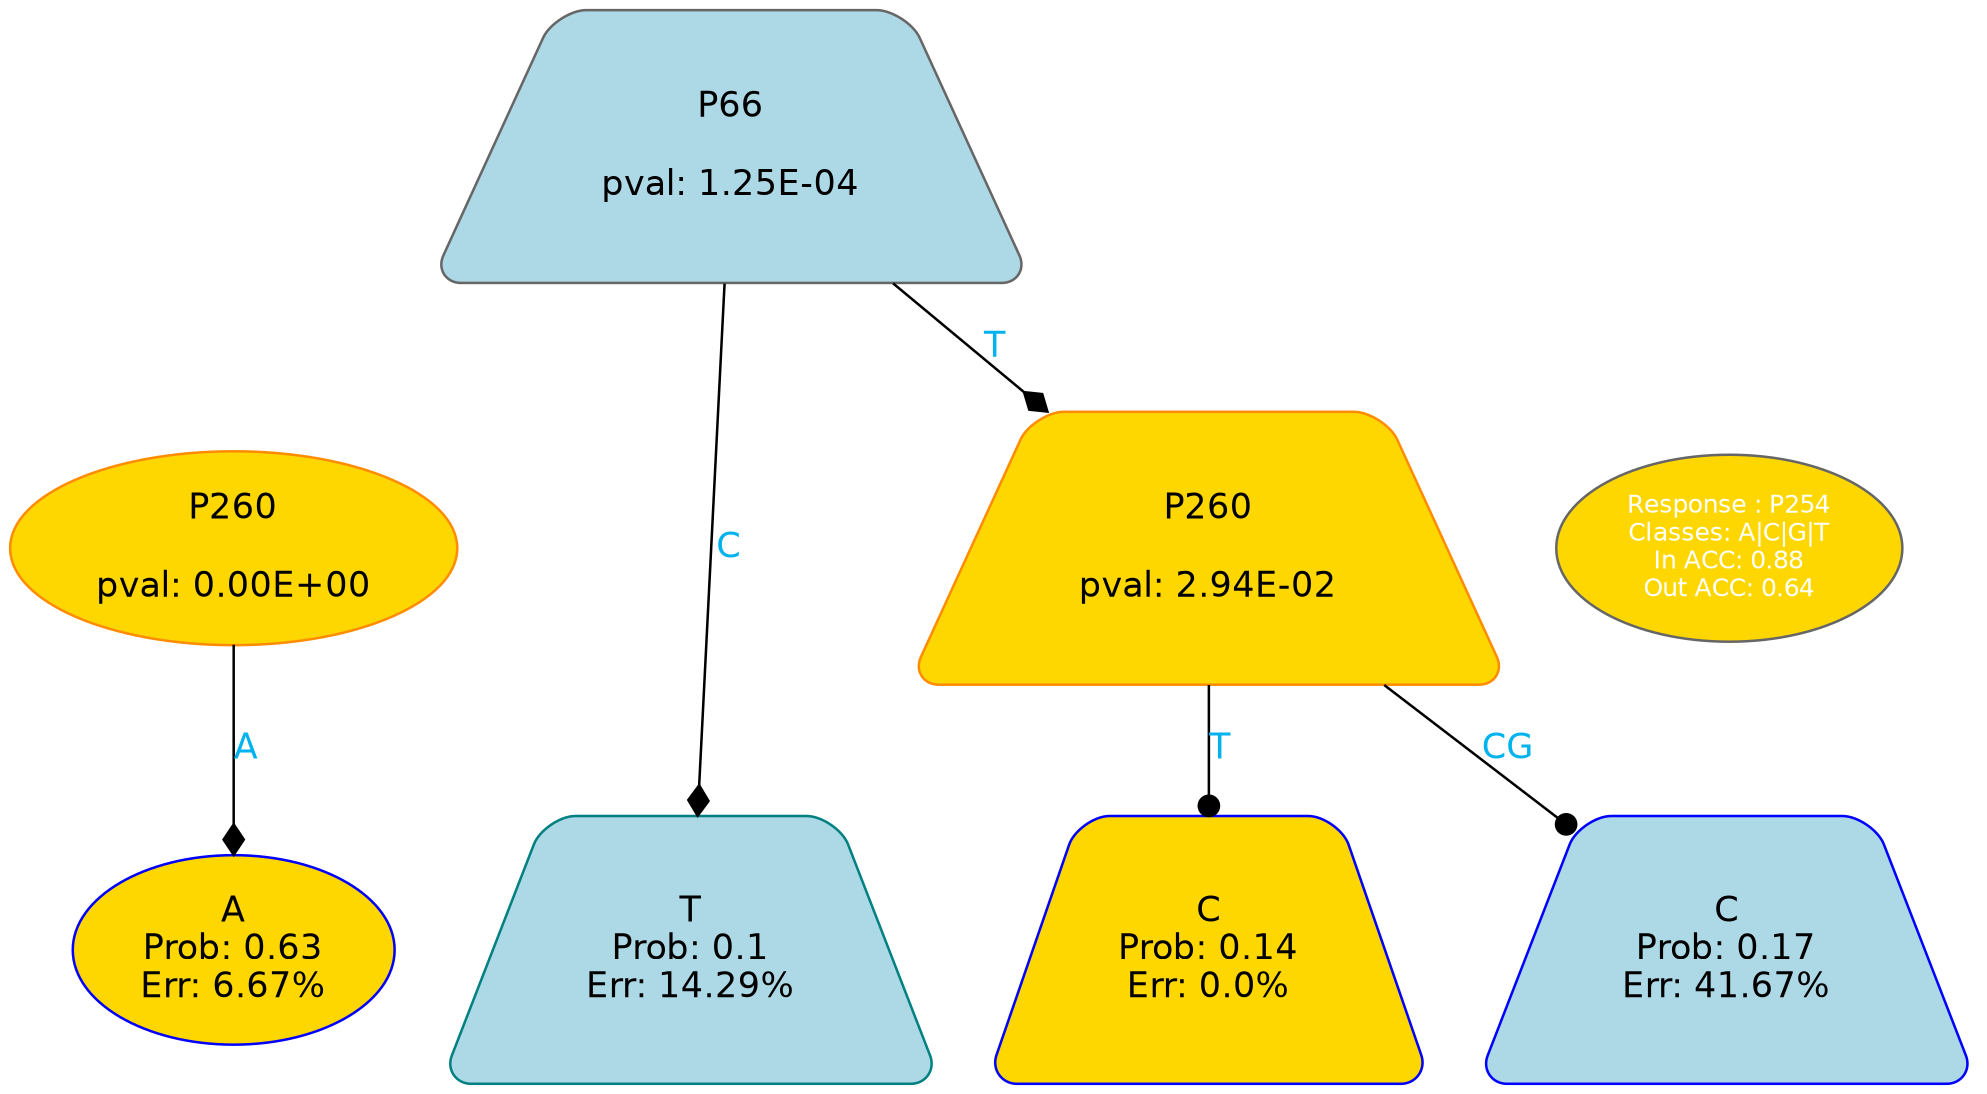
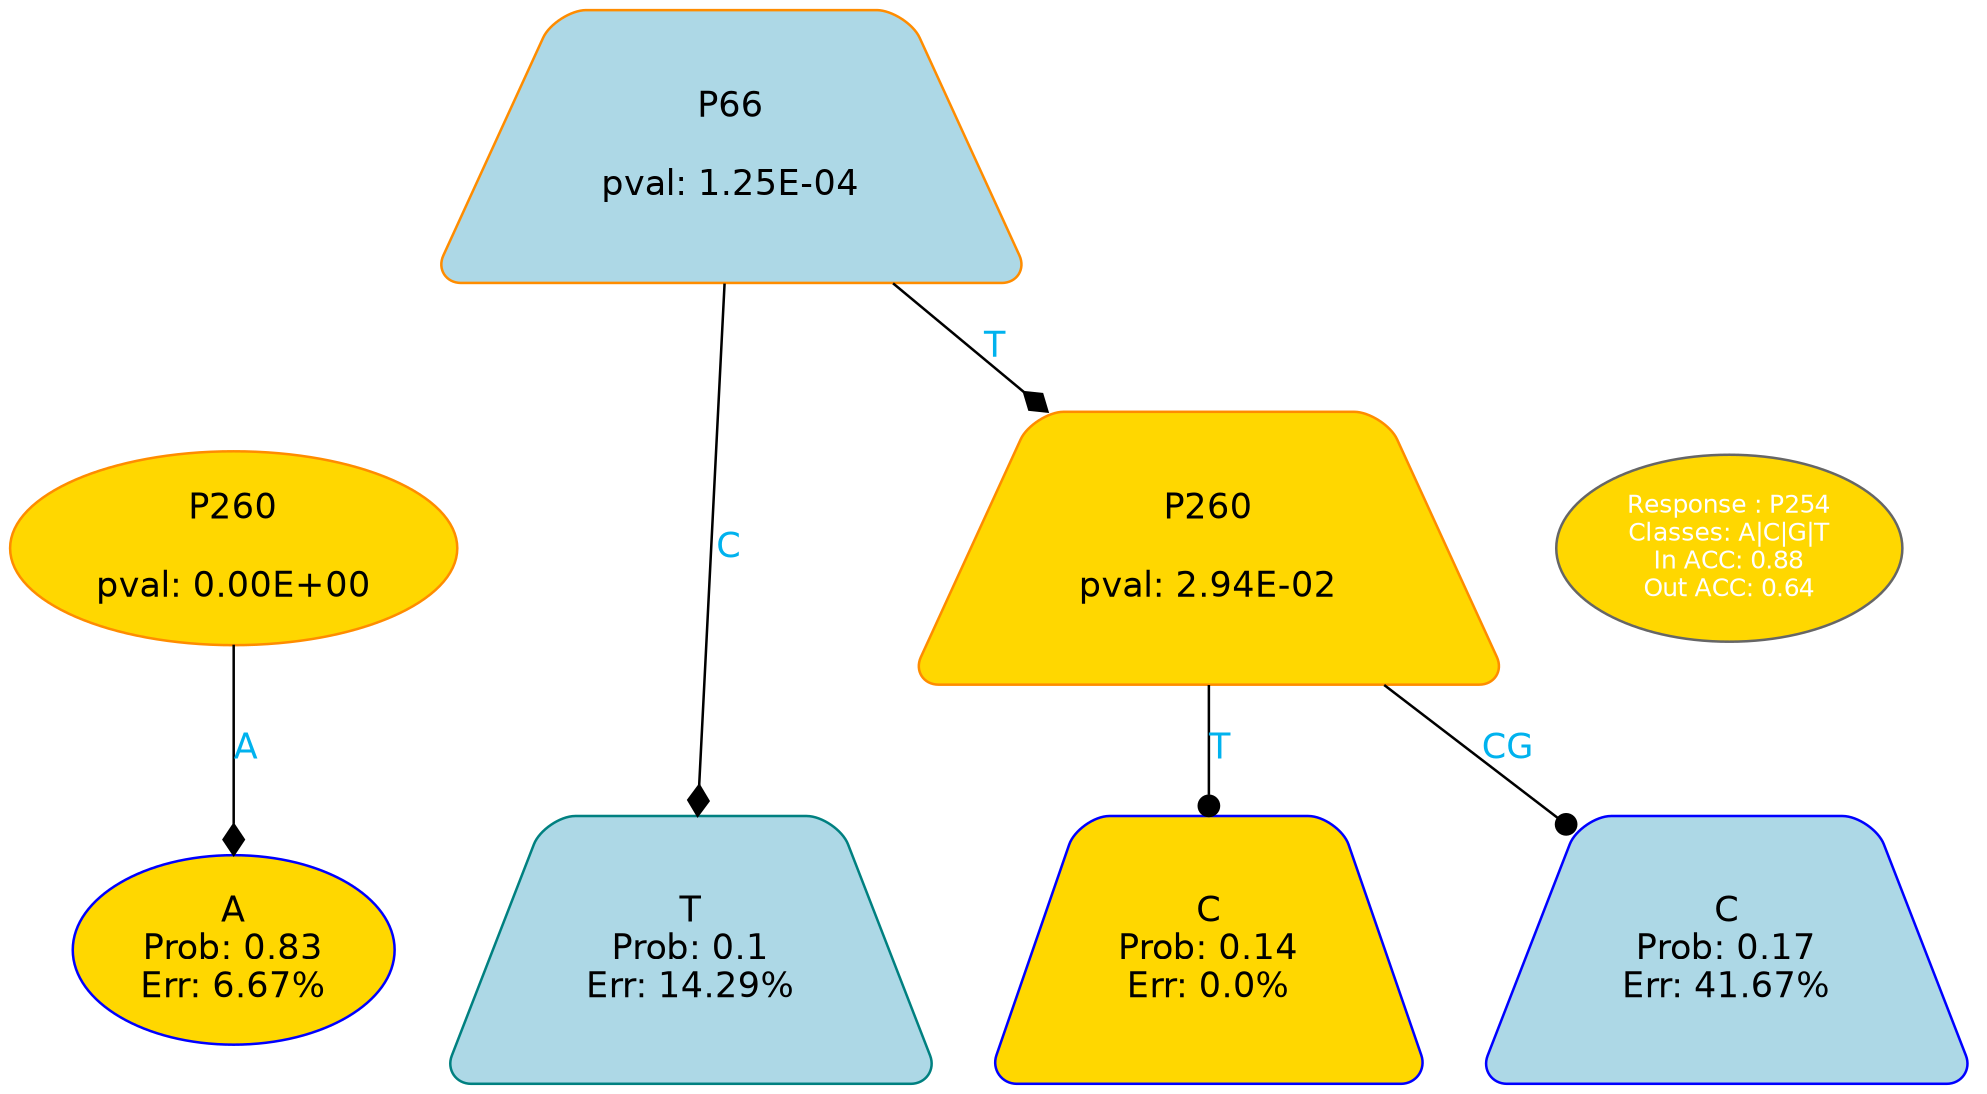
(731, 147) -> (731, 147)
(234, 950) -> (234, 950)
